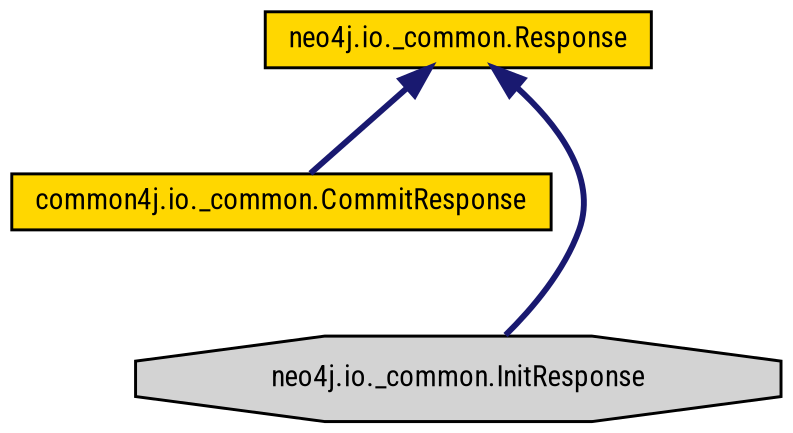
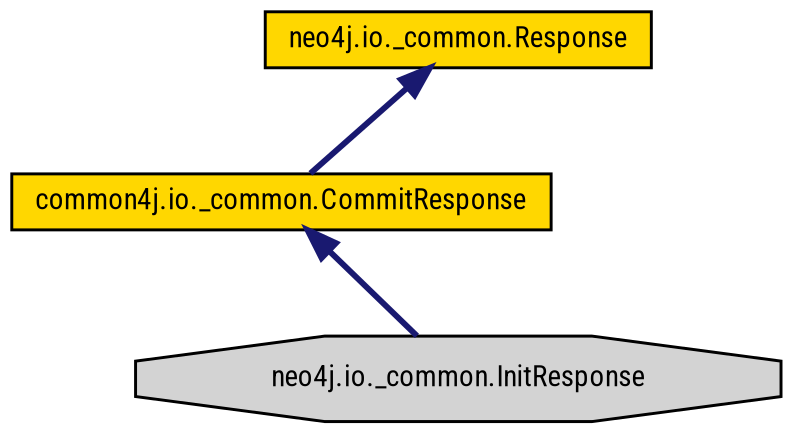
(583, 212) -> (373, 294)
